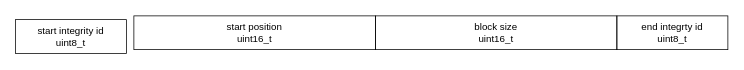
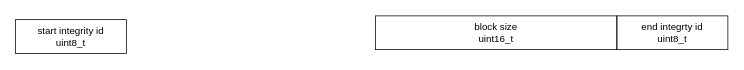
(255, 33) -> none
